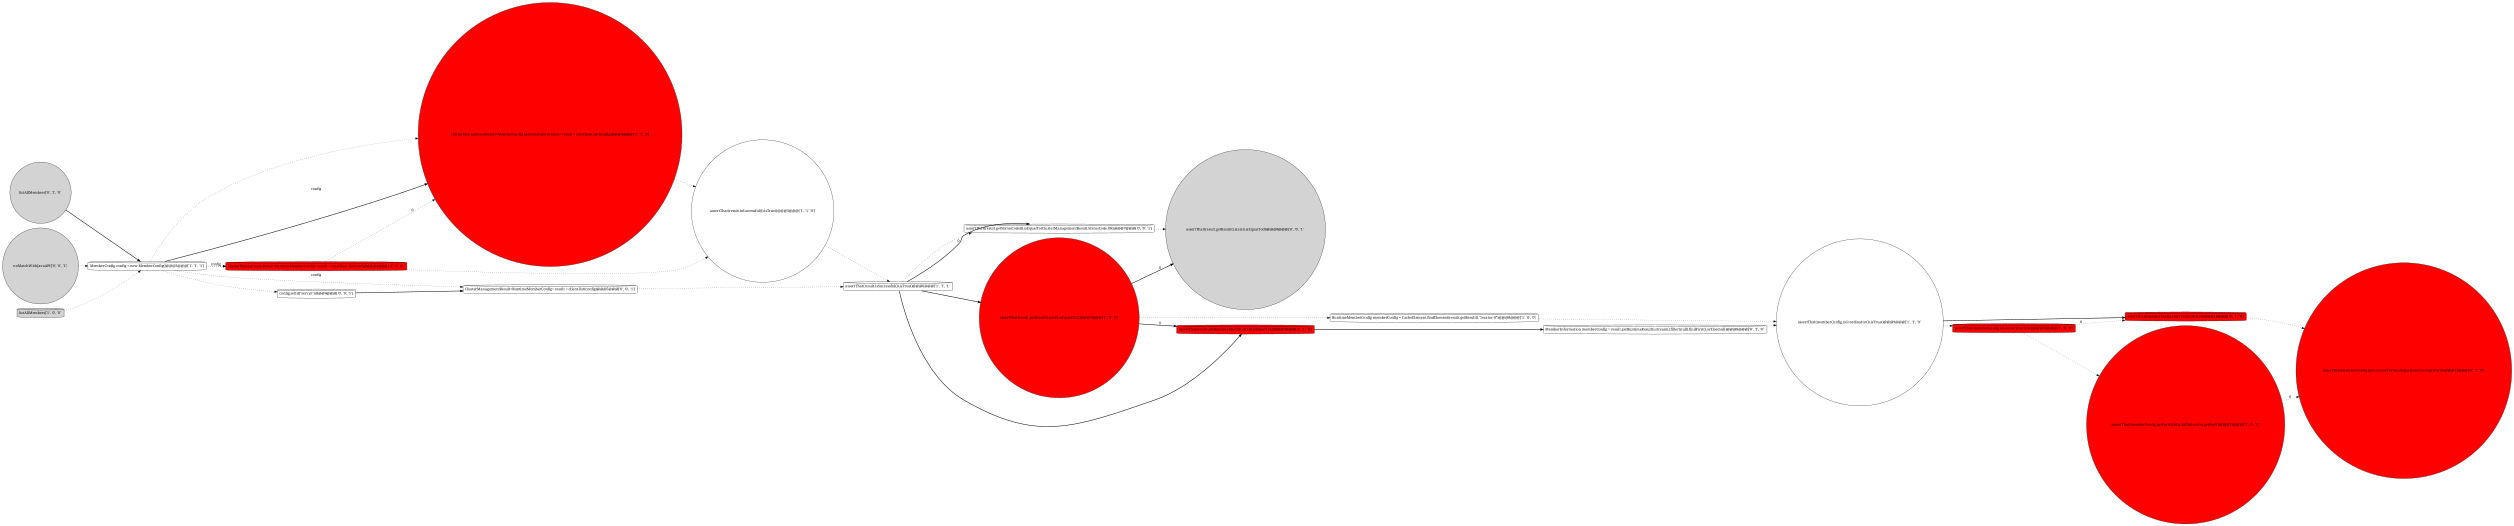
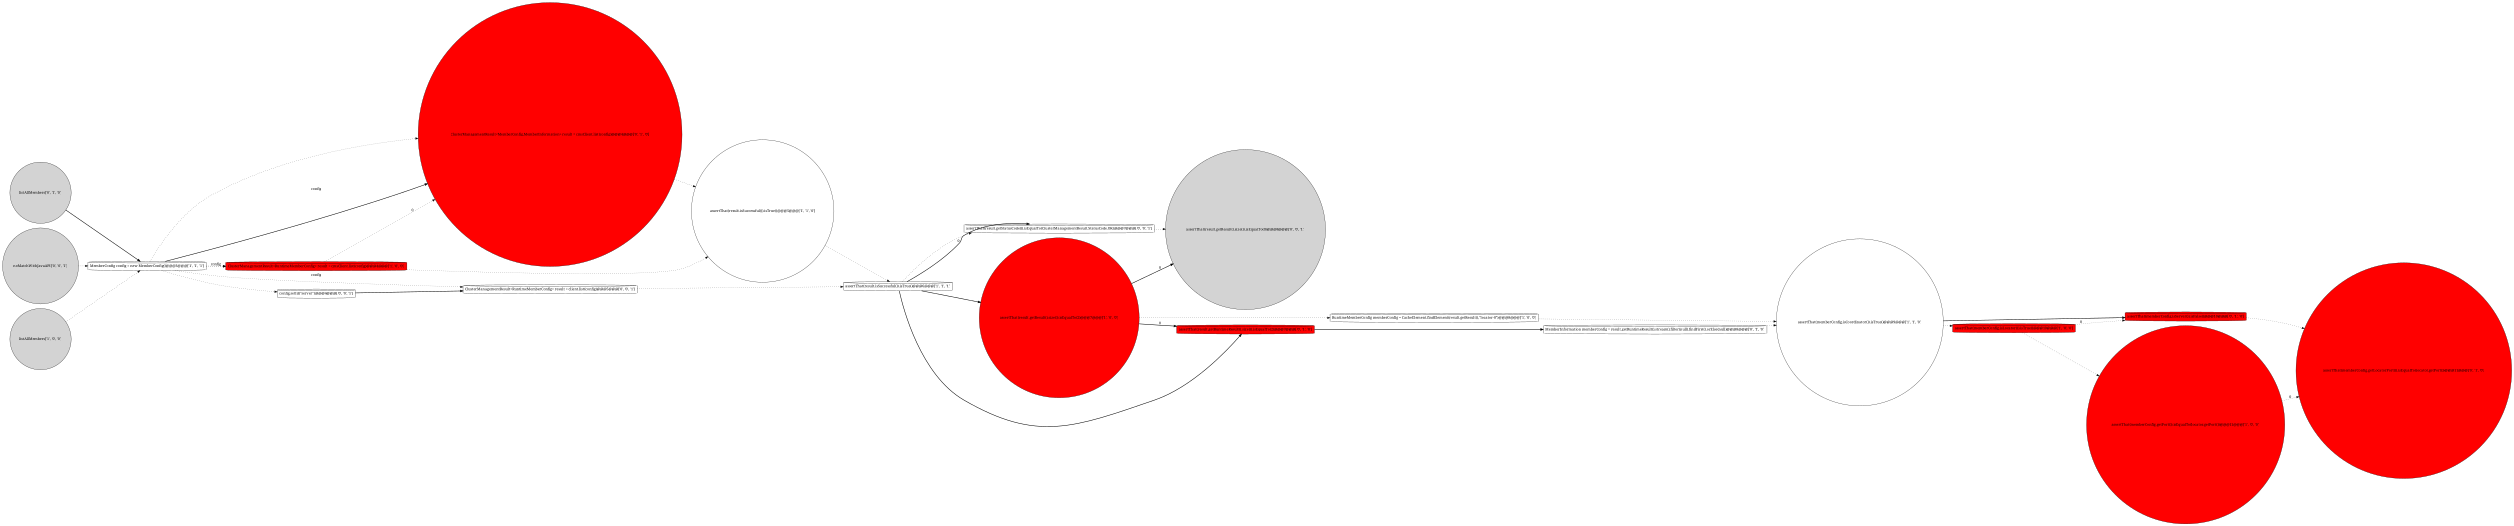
(41, 313) -> (41, 339)
